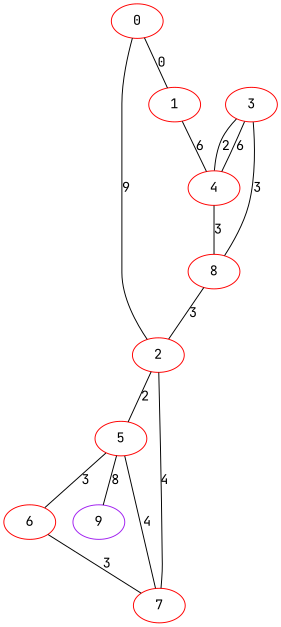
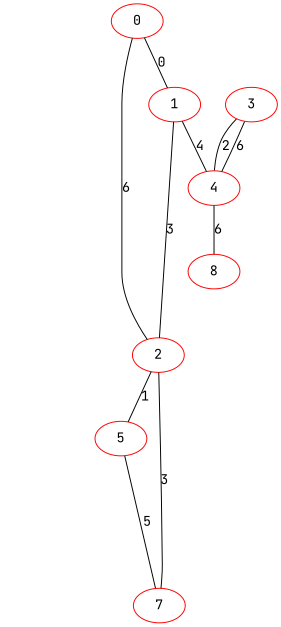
(200, 146) -> (200, 146)
(126, 188) -> (126, 188)
(251, 192) -> none
(218, 230) -> (218, 230)
(186, 313) -> (167, 230)
(145, 397) -> (145, 397)
(165, 480) -> (165, 480)
(30, 522) -> none
(99, 522) -> none
(147, 522) -> (147, 522)
